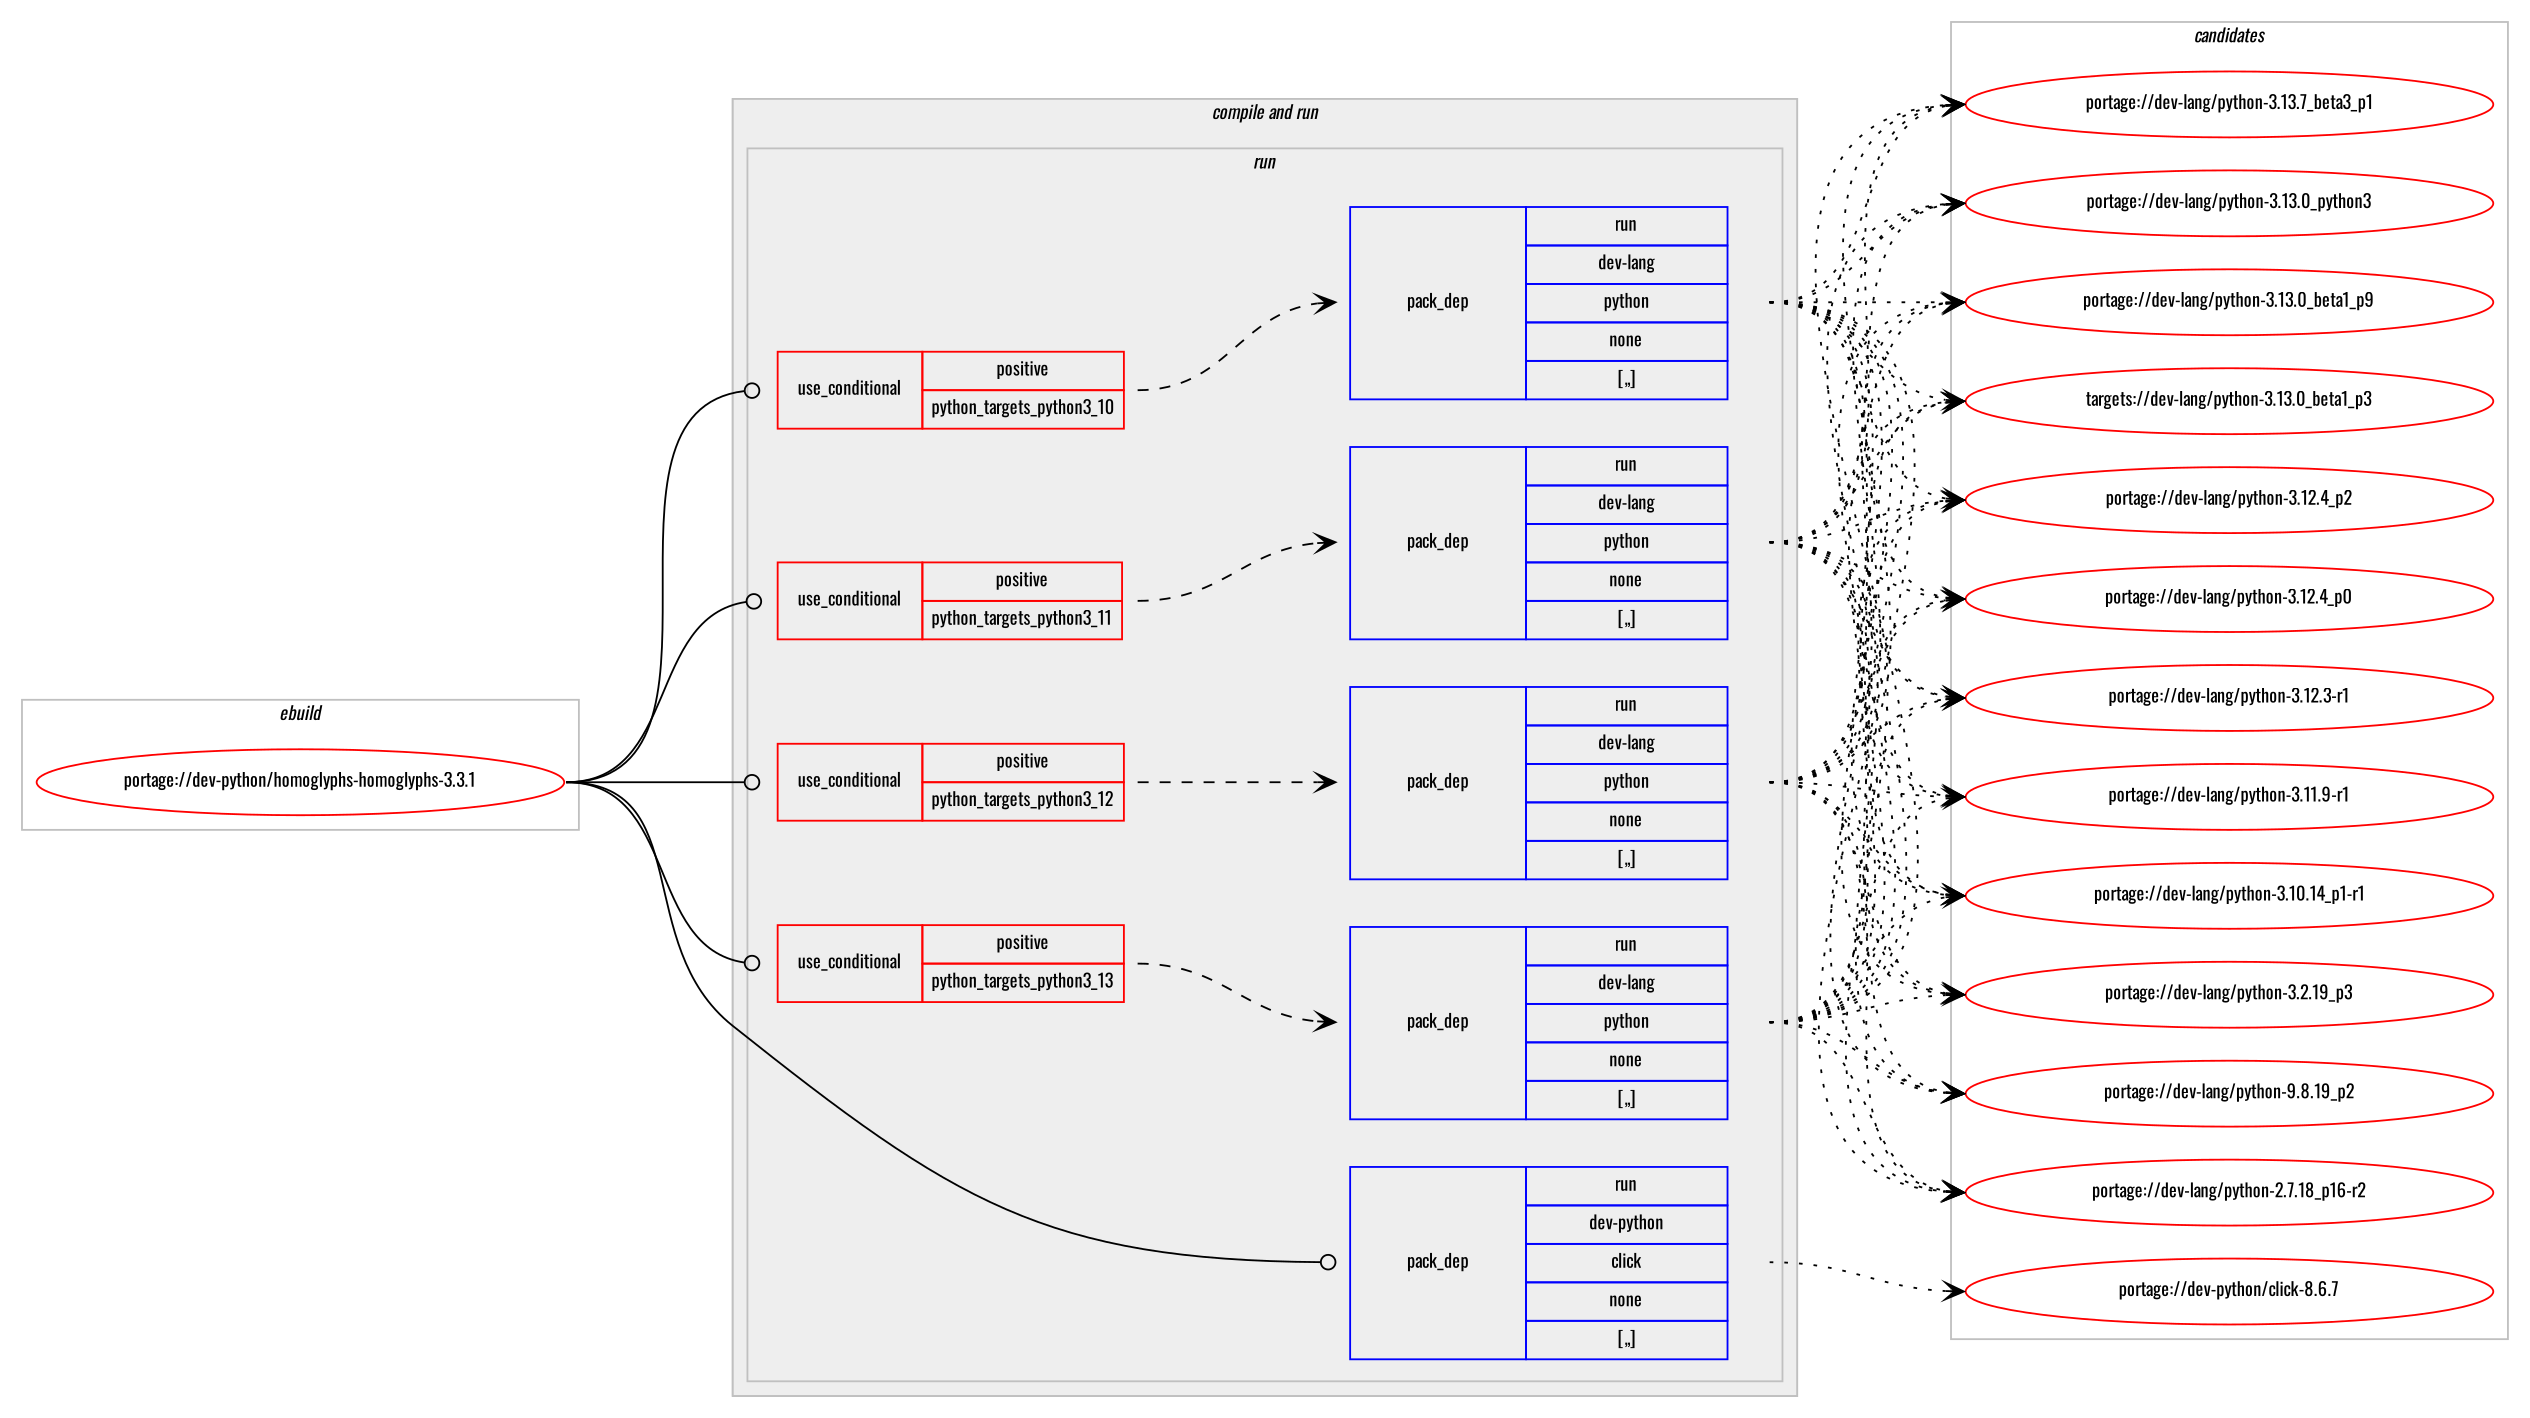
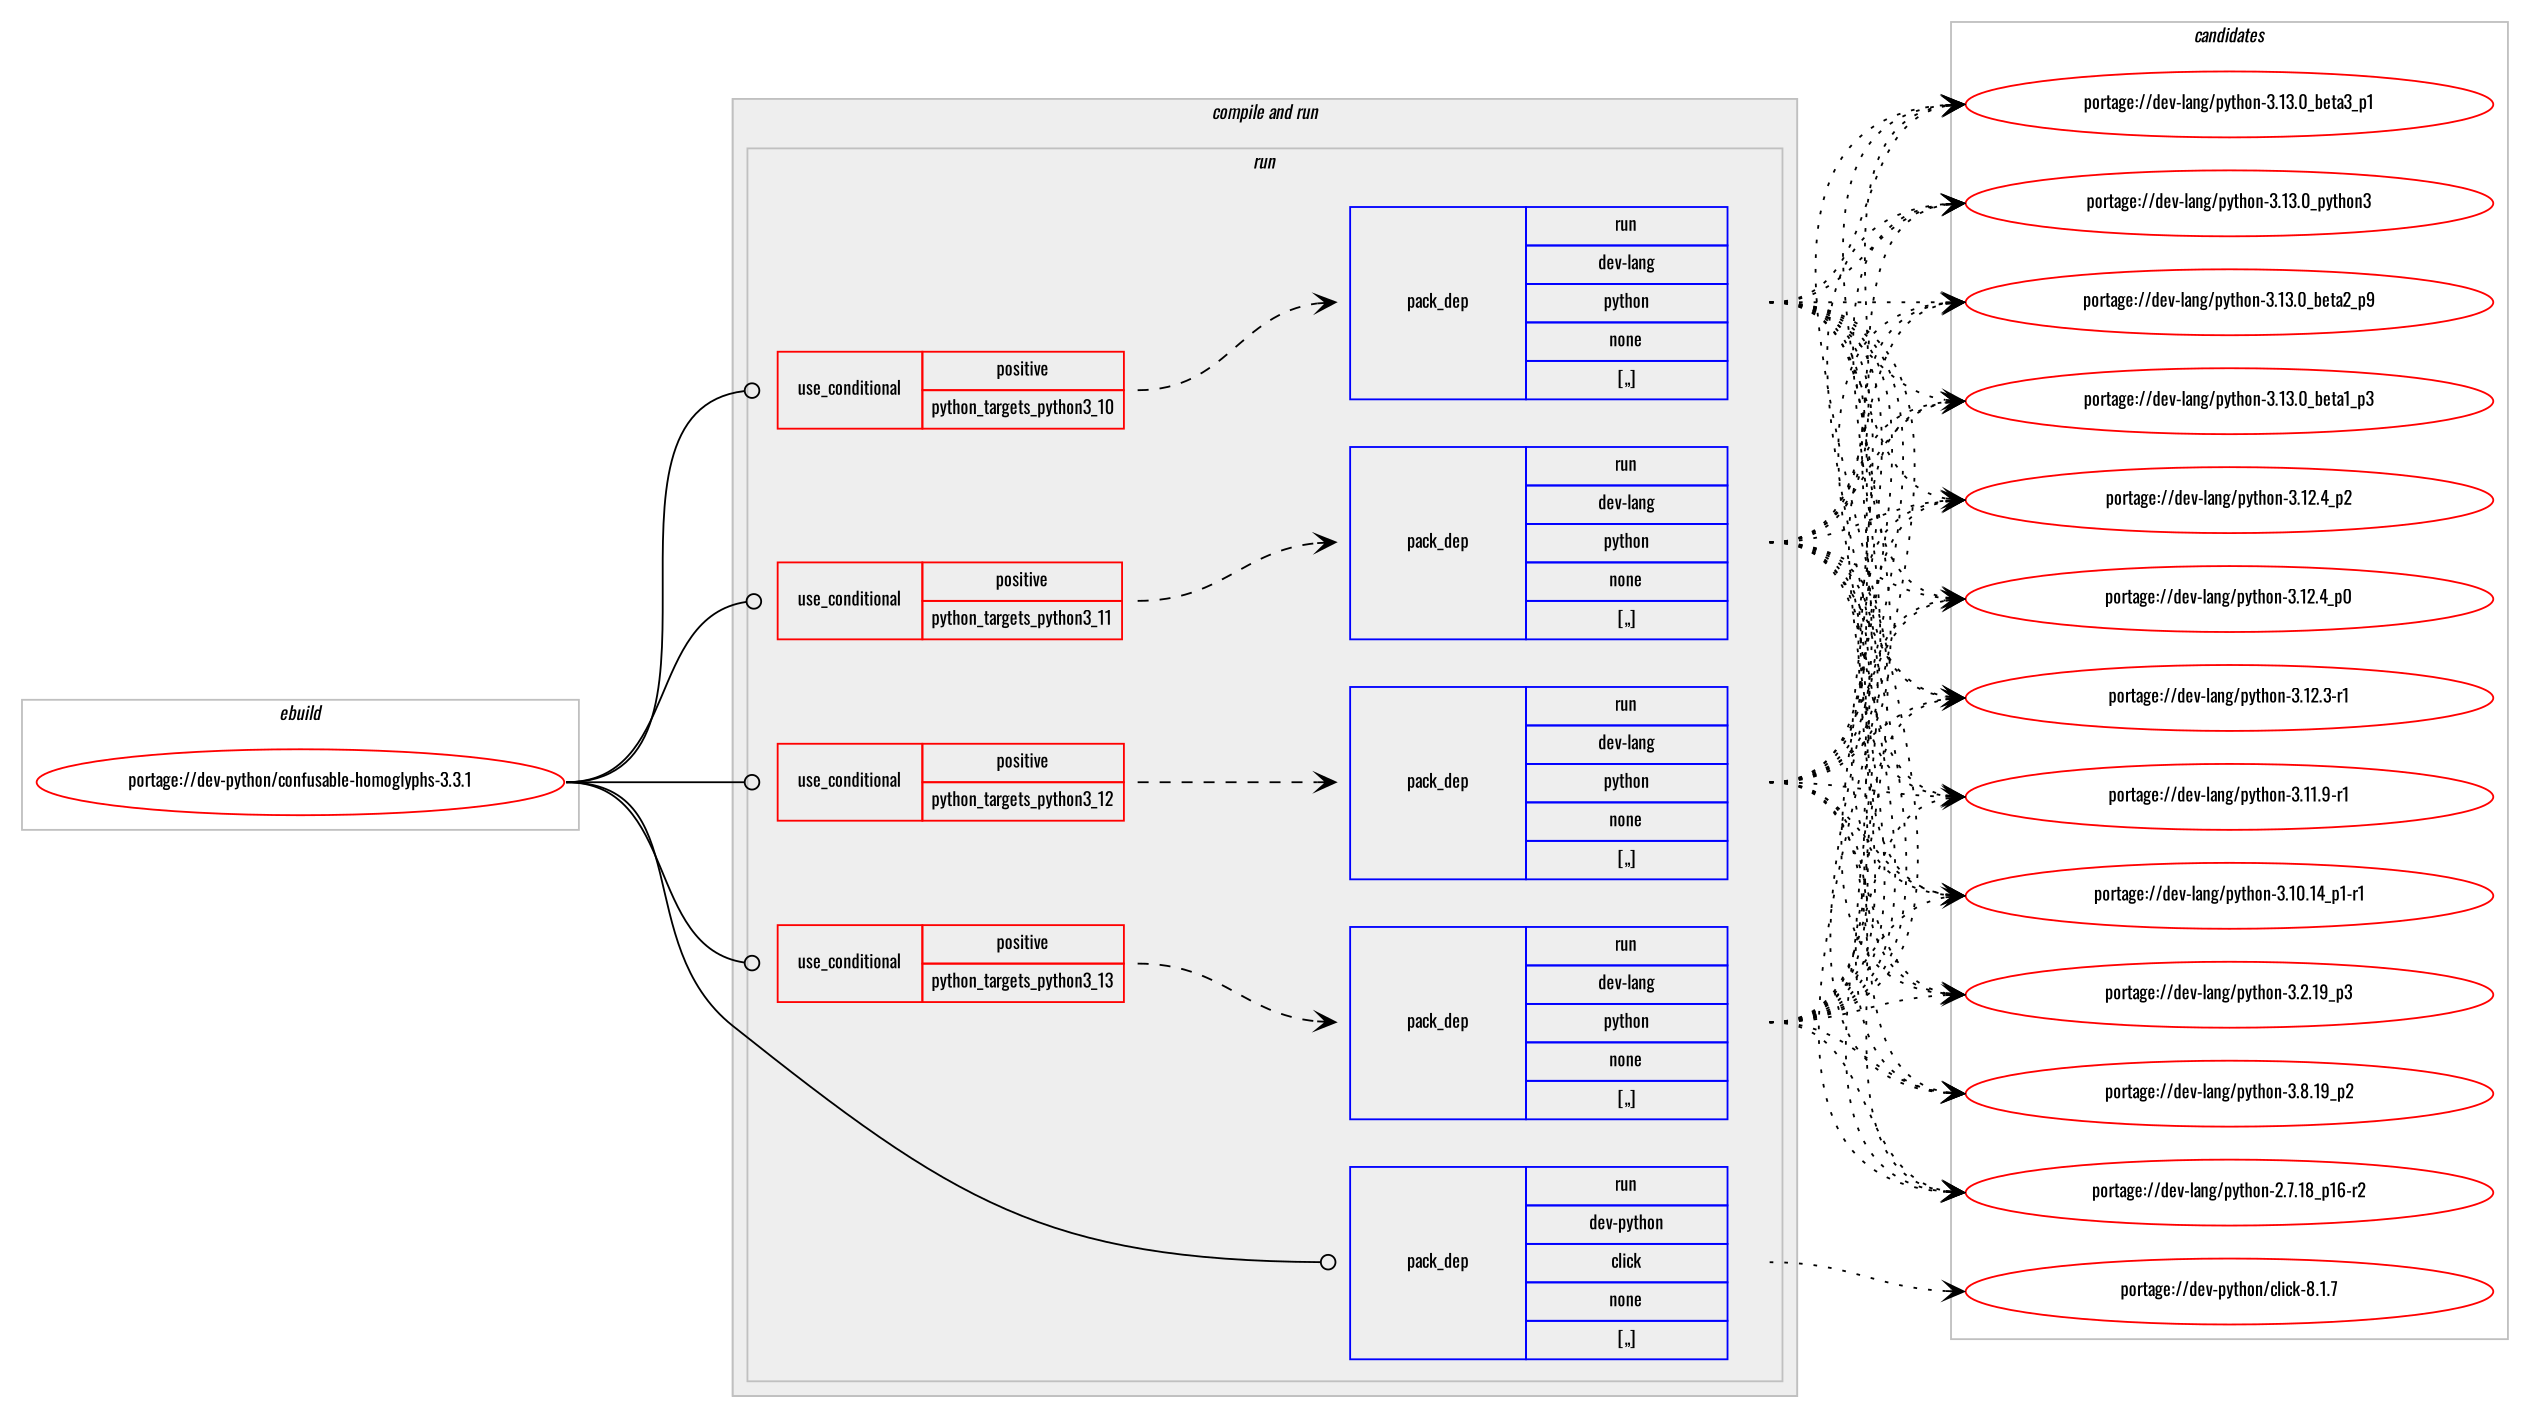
(2229, 104) -> (2229, 104)
(2229, 302) -> (2229, 302)
(2229, 401) -> (2229, 401)
(300, 782) -> (300, 782)
(2229, 1094) -> (2229, 1094)
(2229, 1292) -> (2229, 1292)
